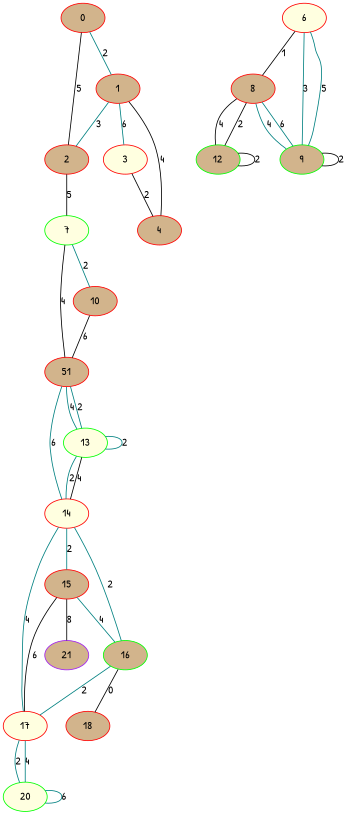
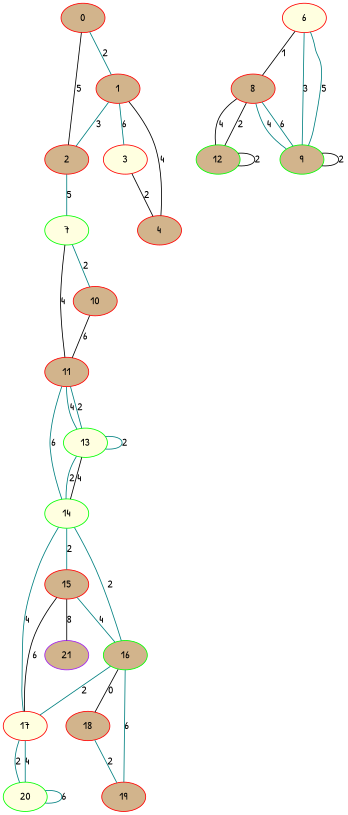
(67, 195) -> (67, 195)
(67, 372) -> (67, 372)
(67, 514) -> (67, 514)
none -> (124, 797)
